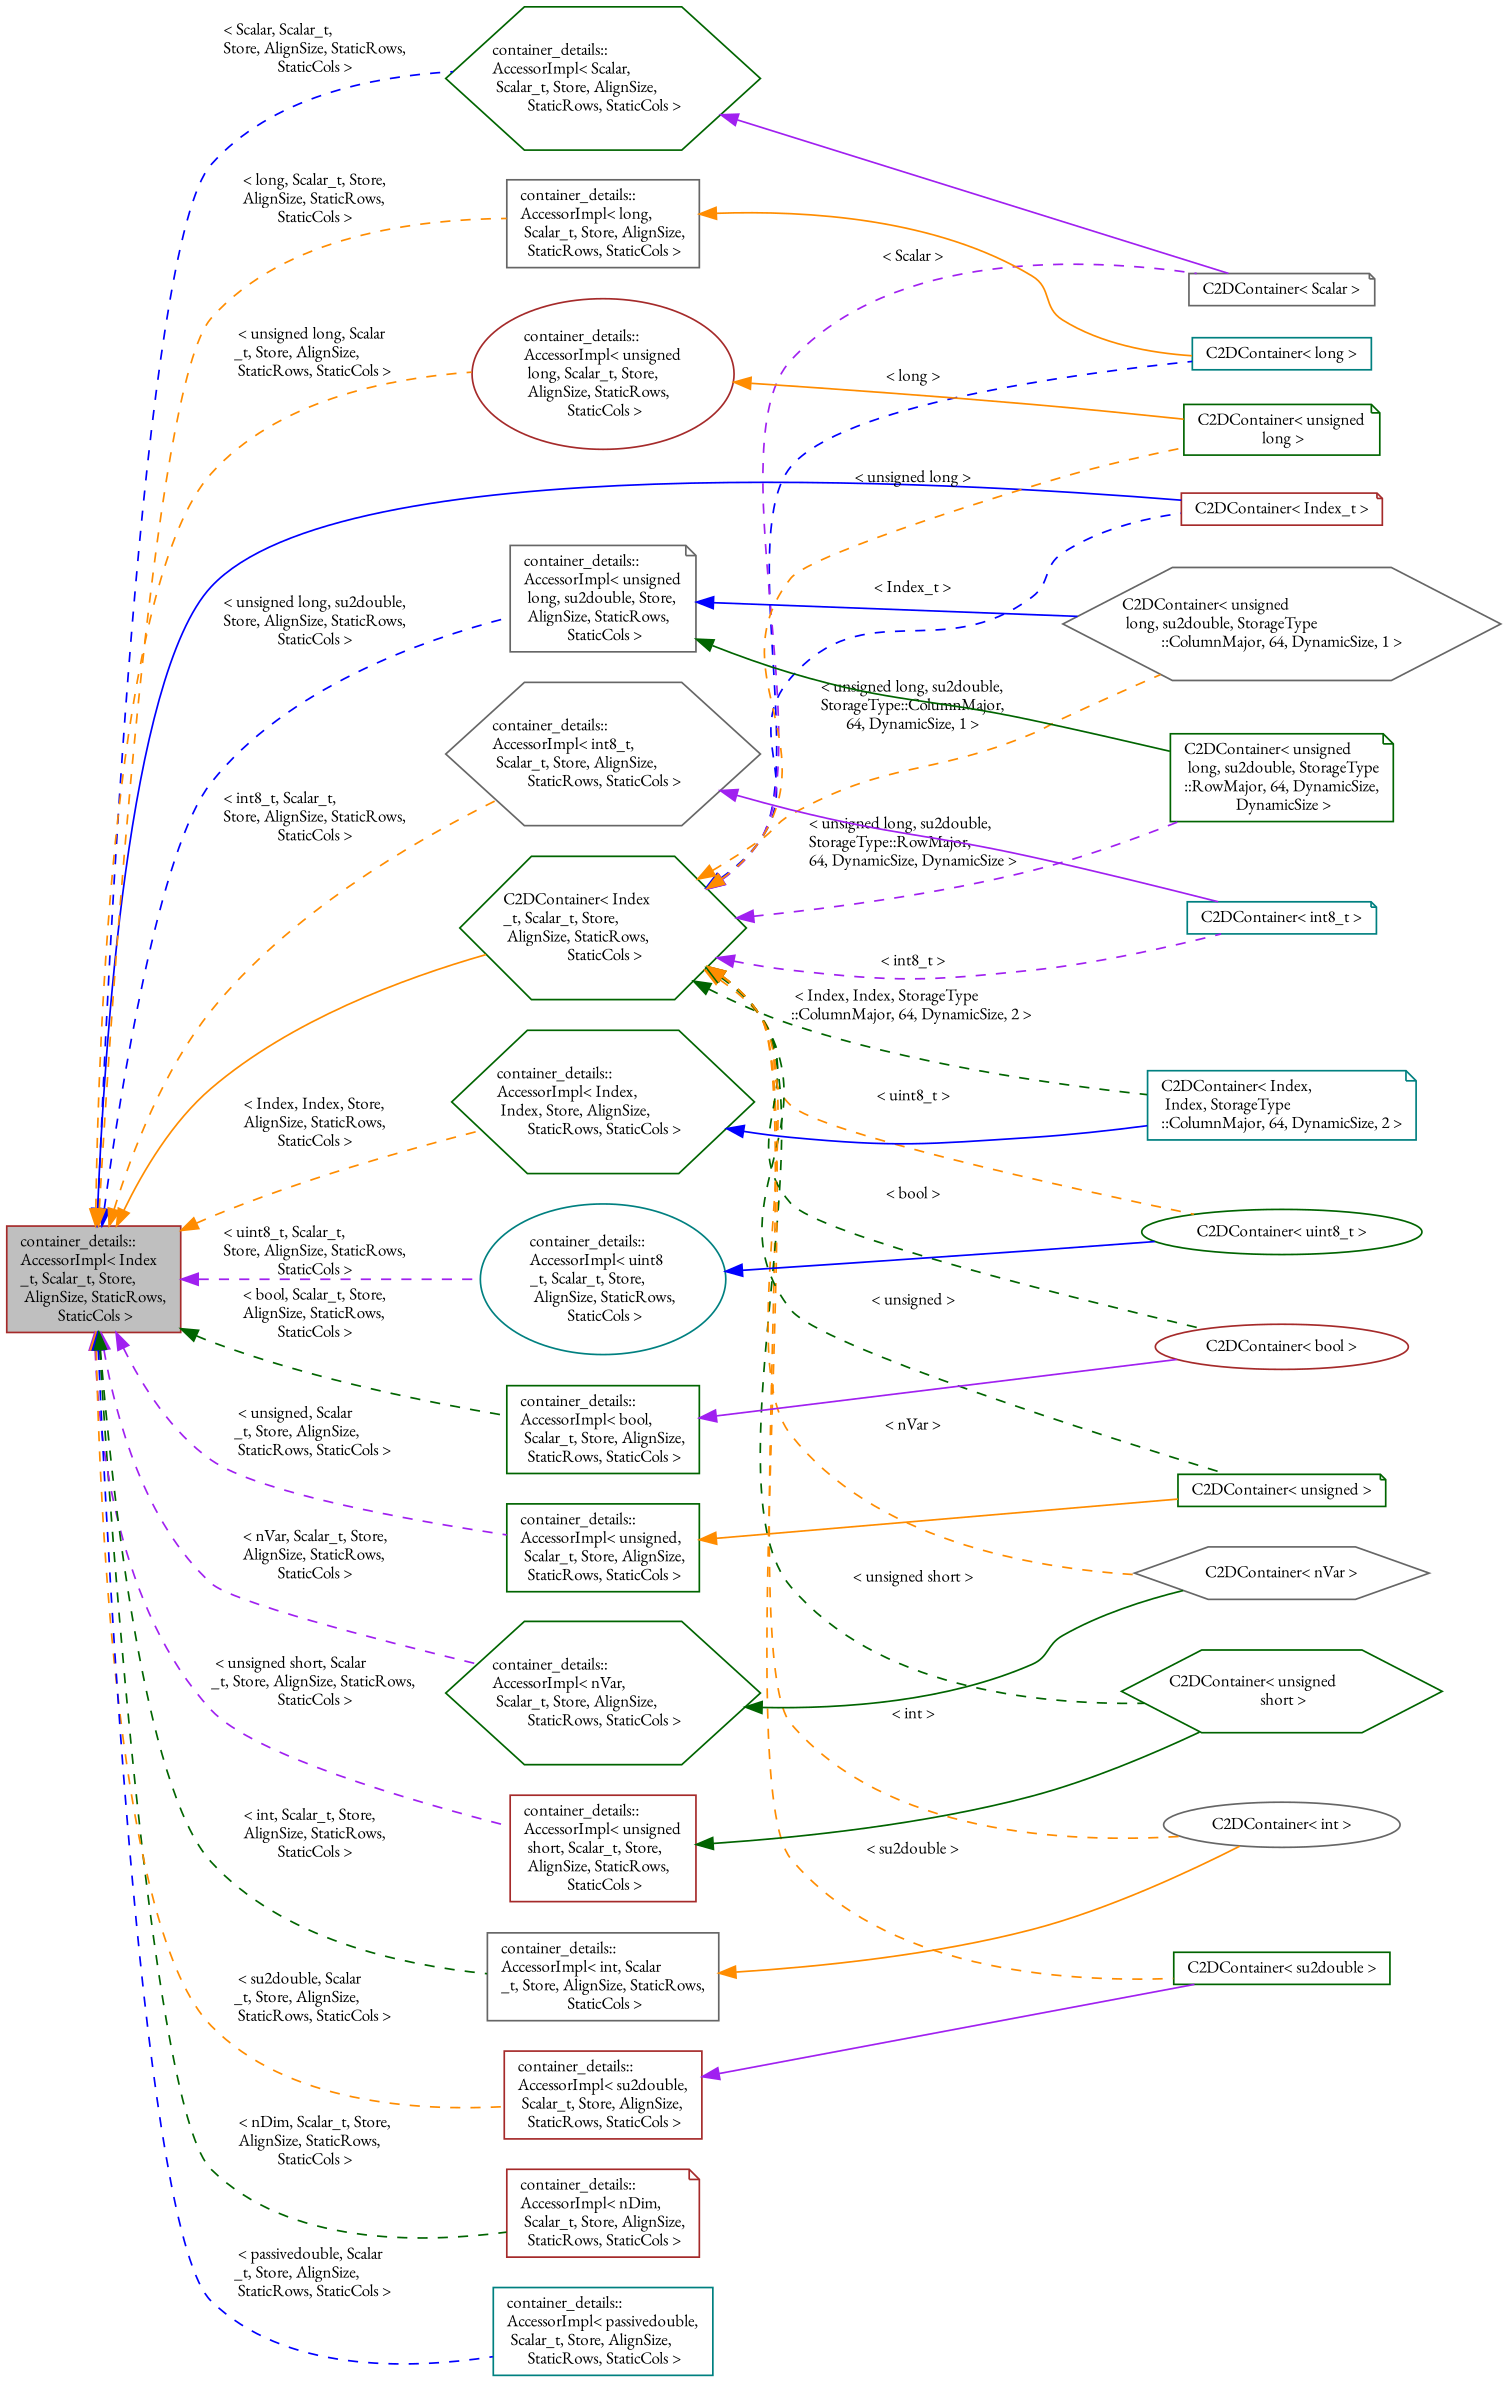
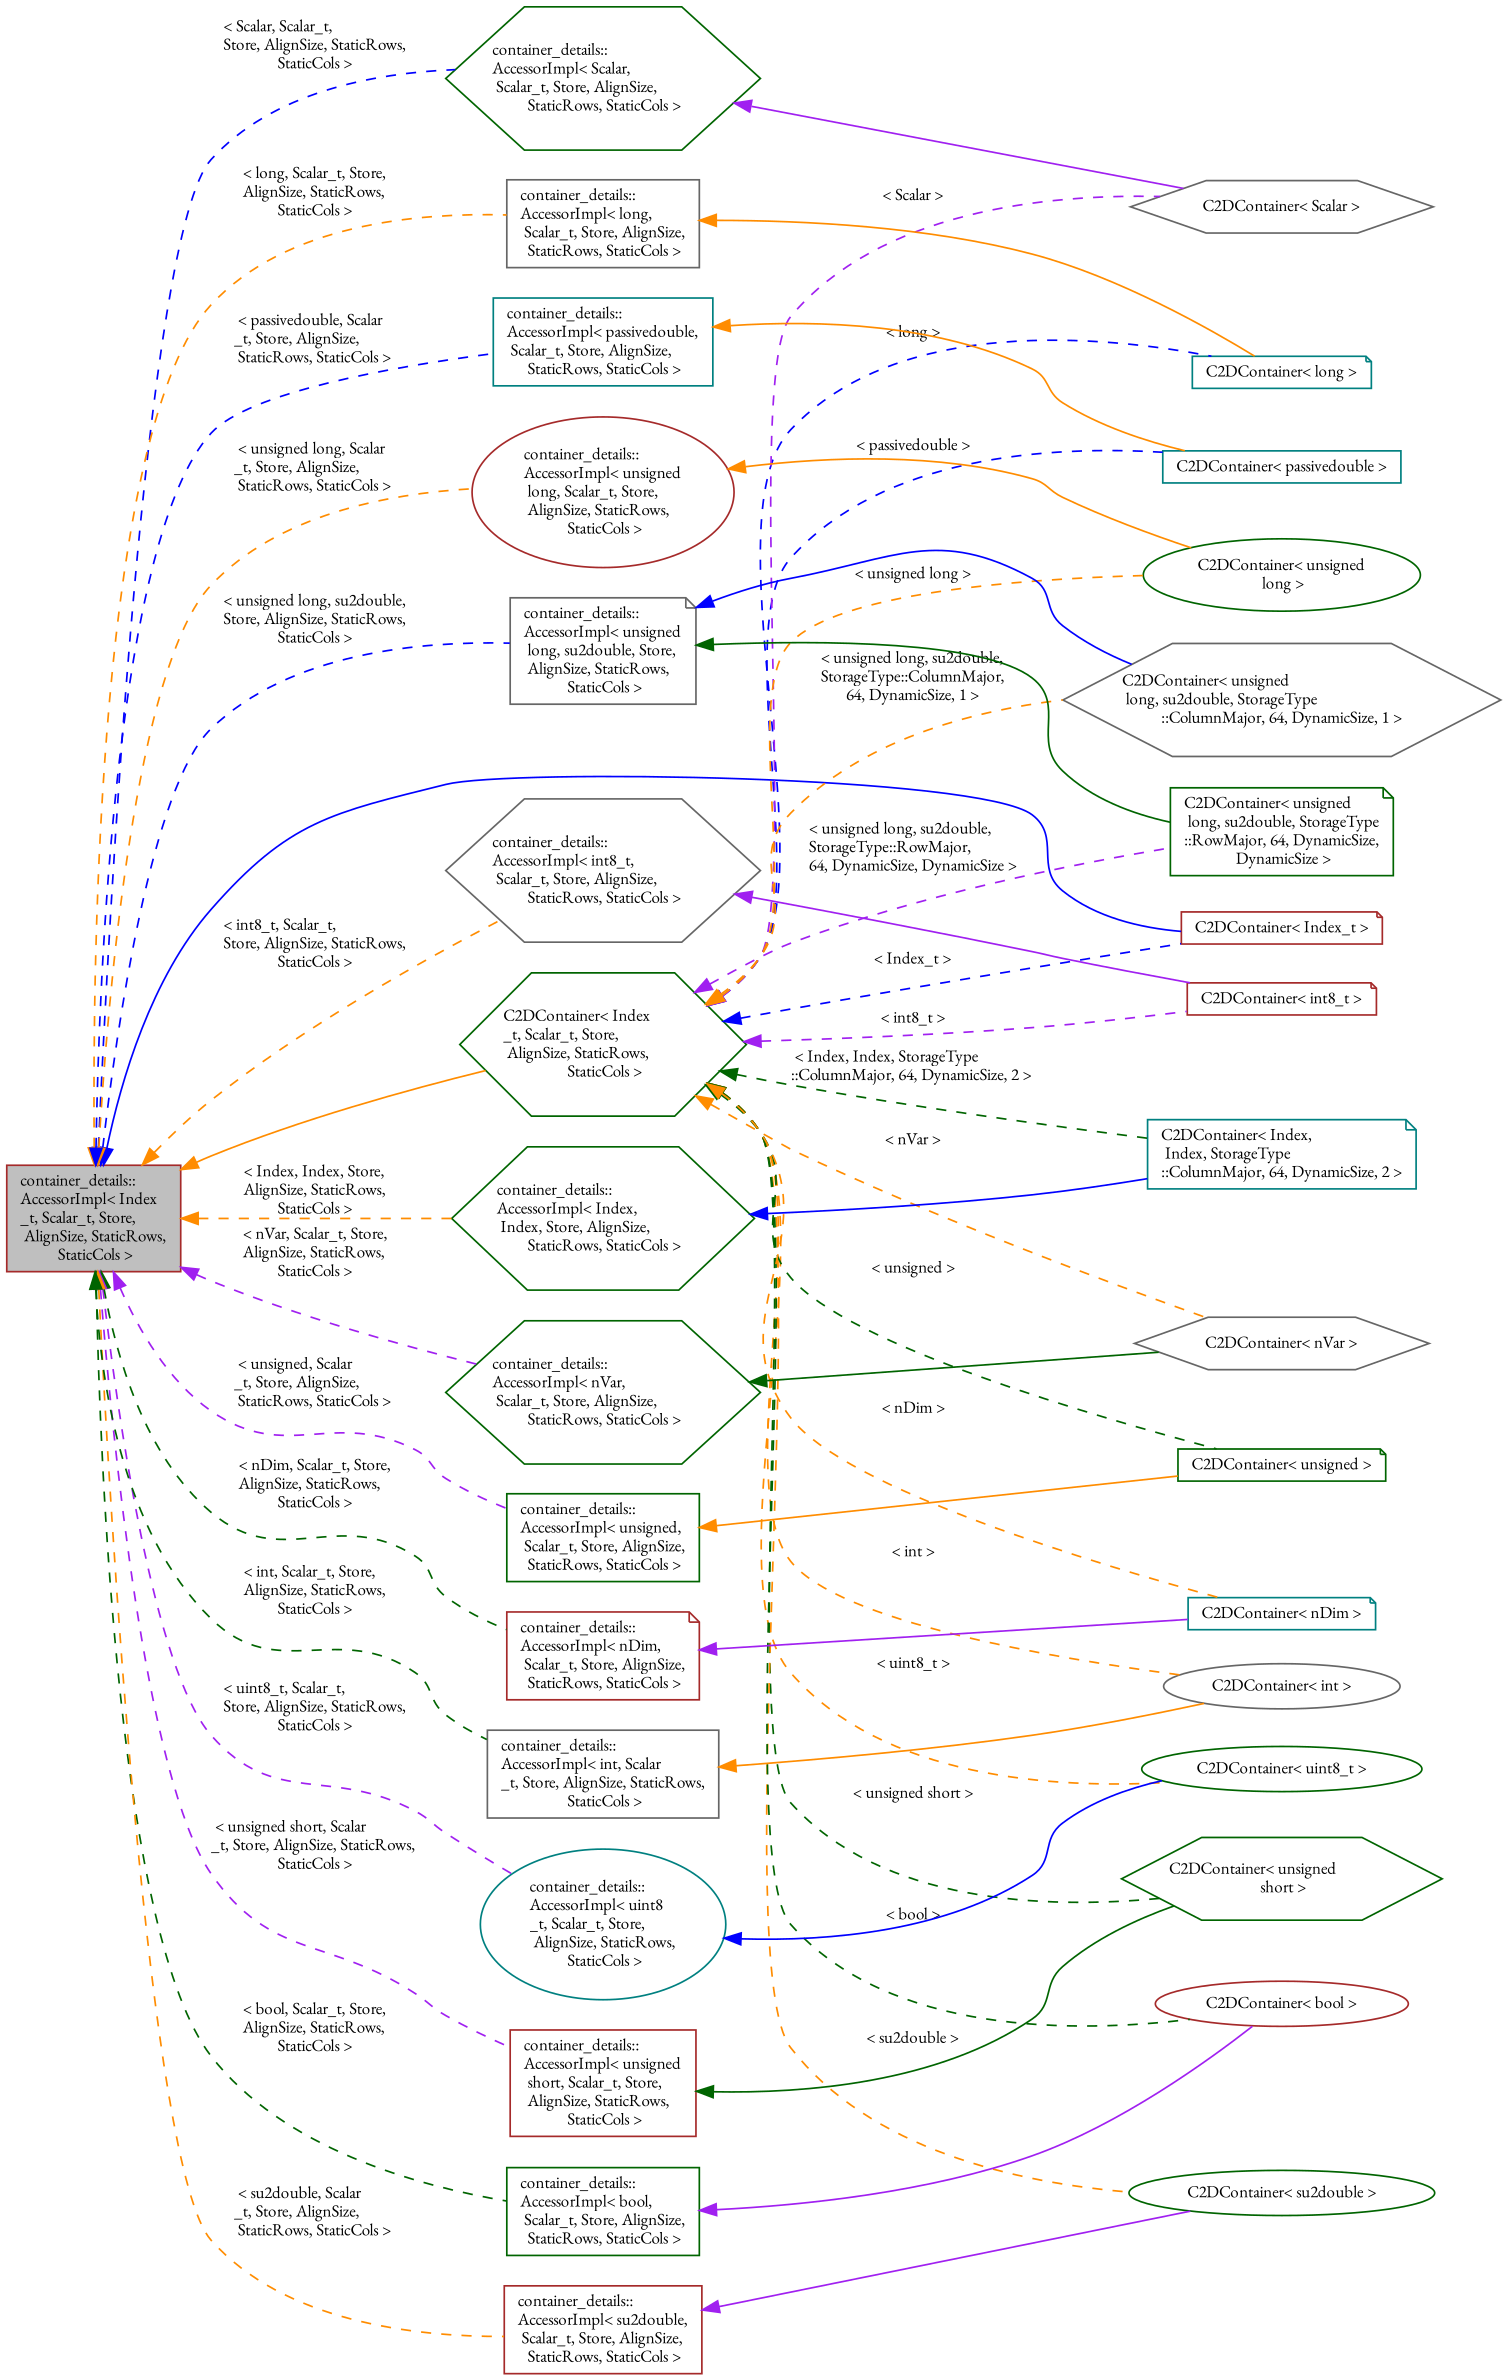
(1282, 290) -> (1282, 207)
(1282, 354) -> (1282, 372)
(1282, 430) -> (1282, 575)
none -> (1282, 467)
(1282, 918) -> (1282, 999)
none -> (1282, 1614)
(1282, 1968) -> (1282, 2193)
